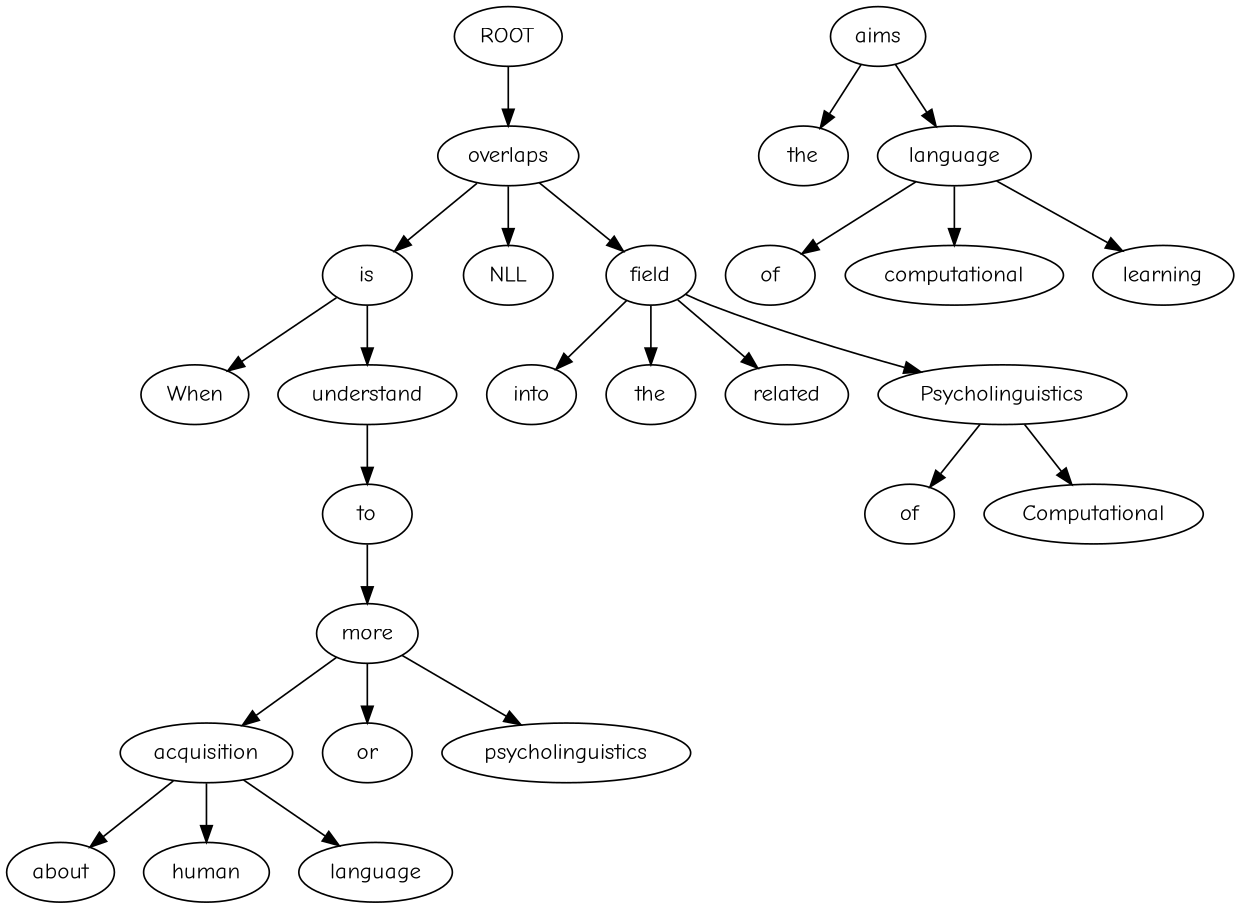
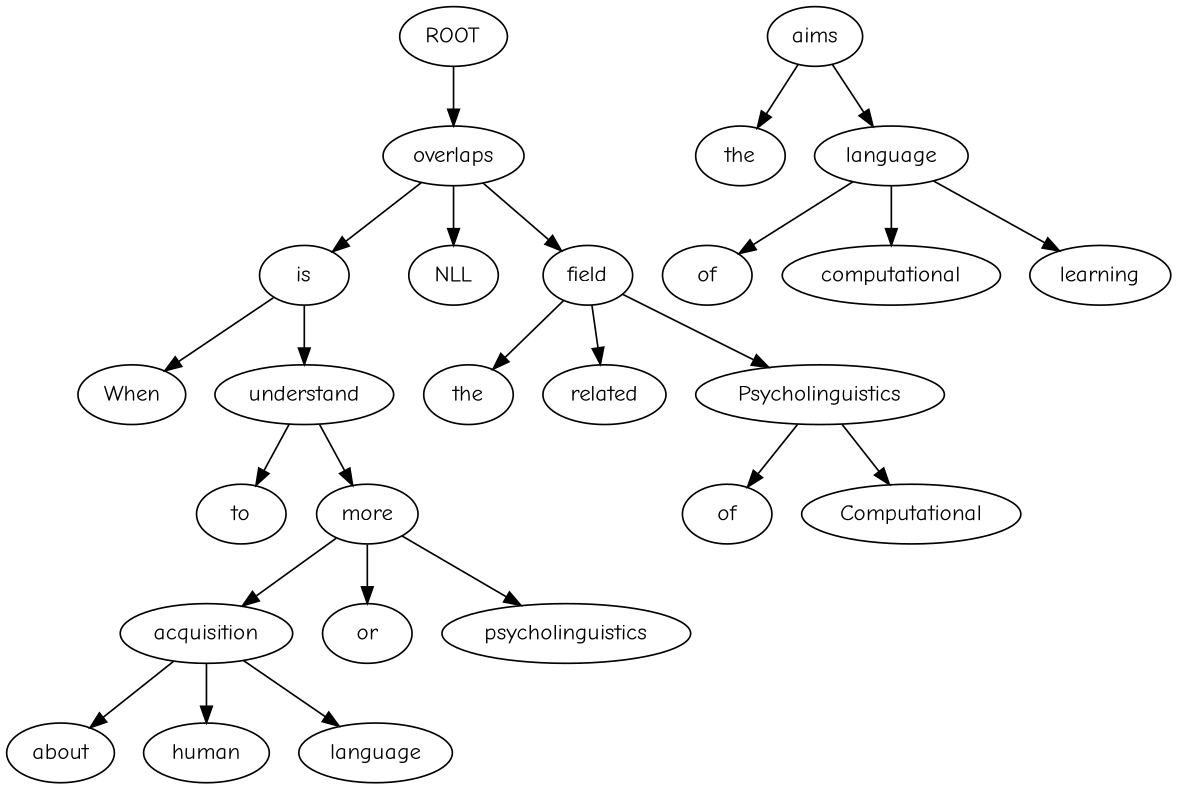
(531, 395) -> none
(367, 566) -> (332, 448)
